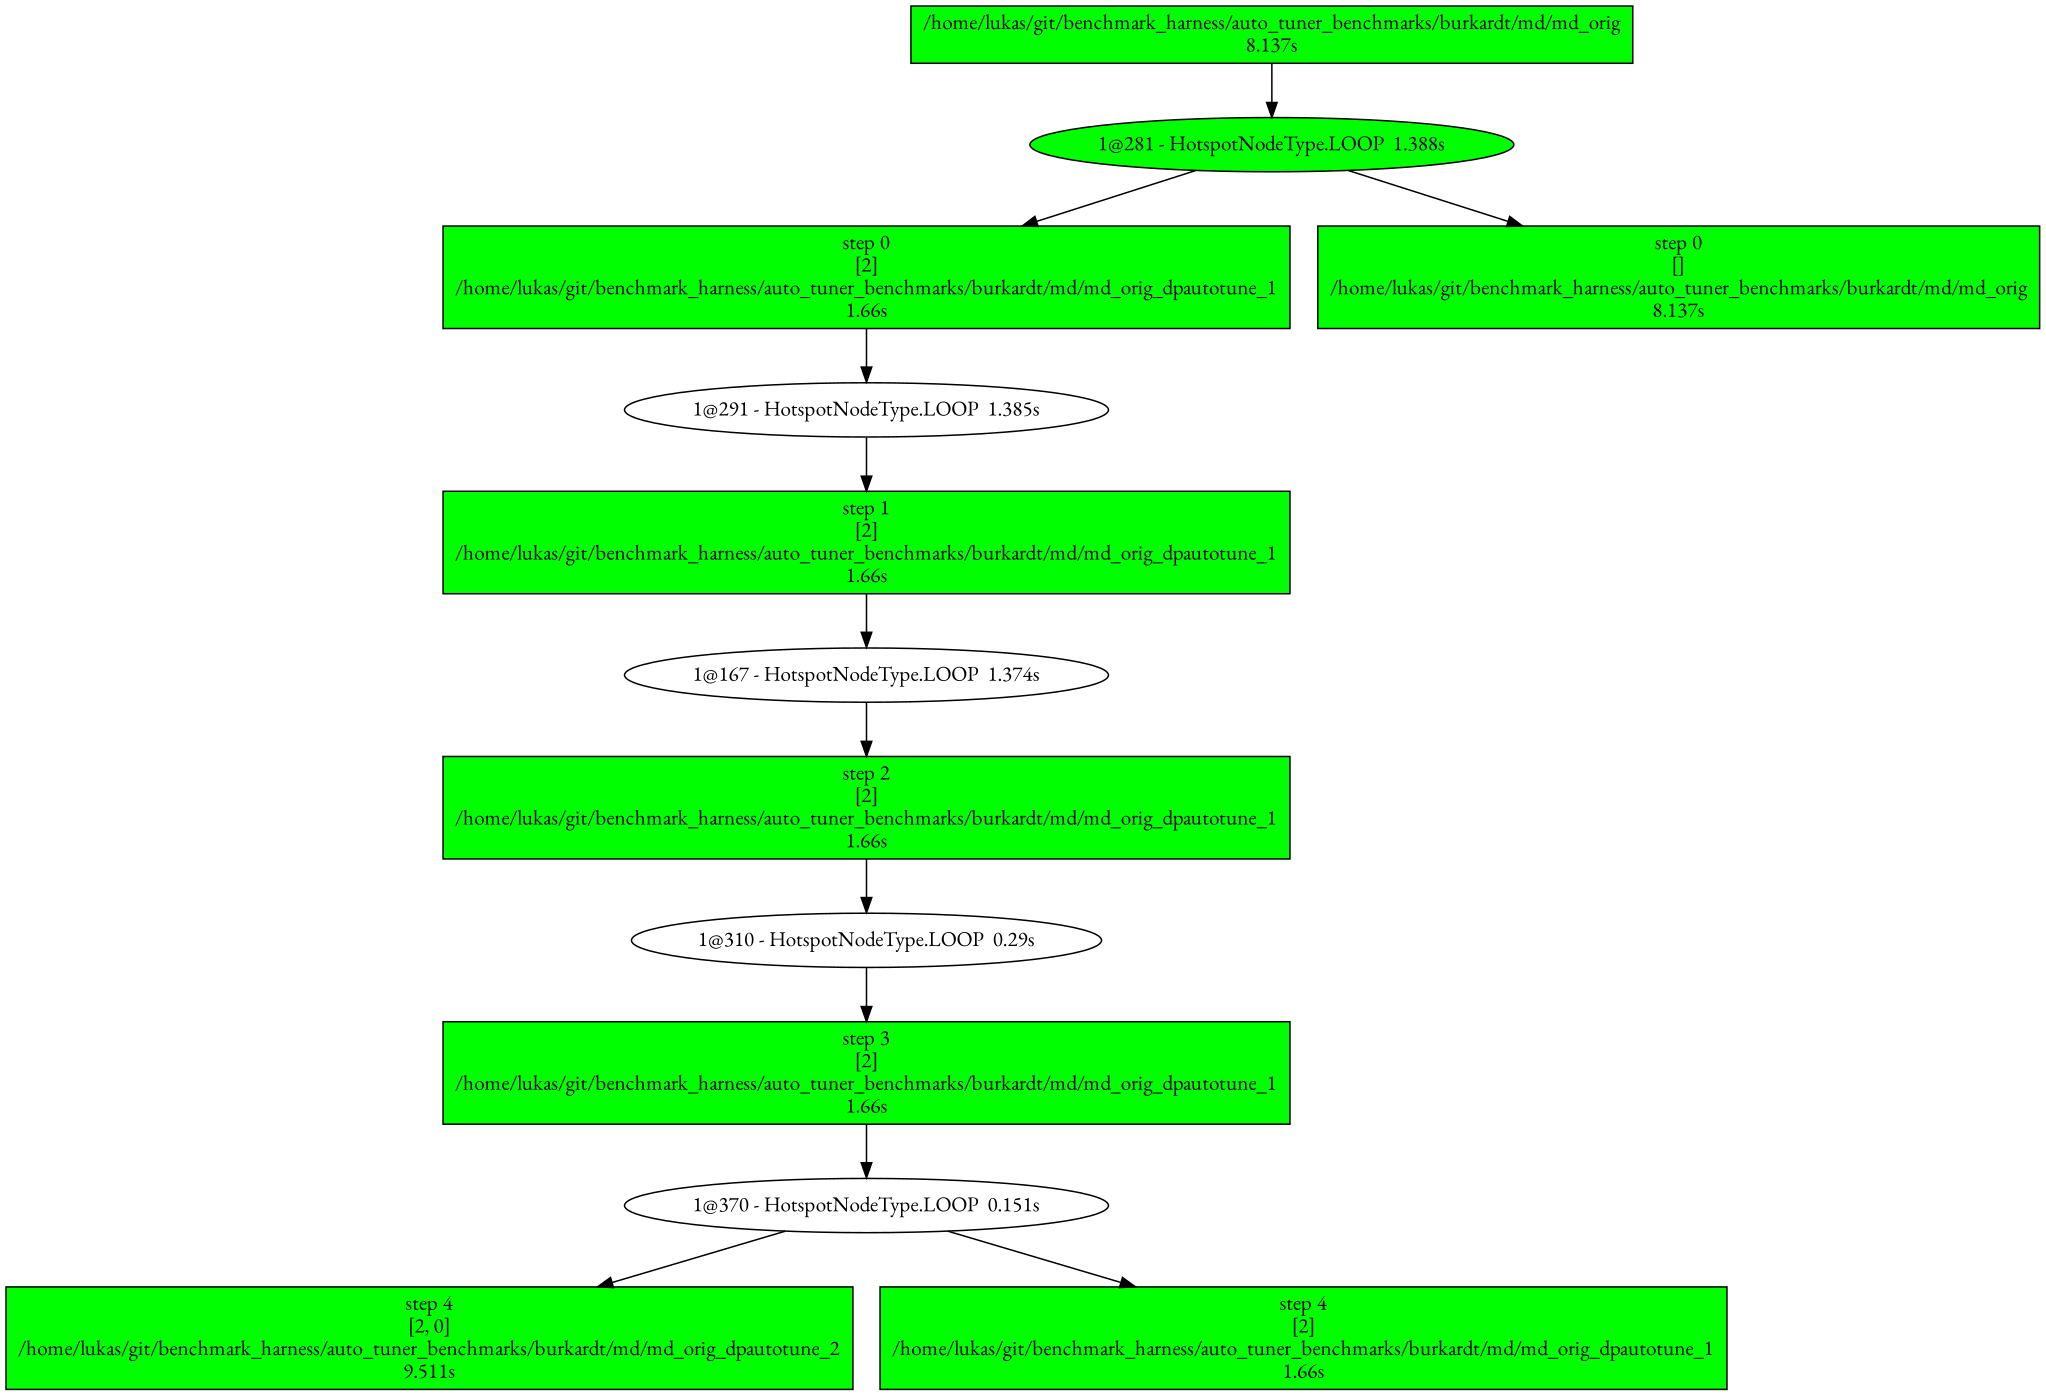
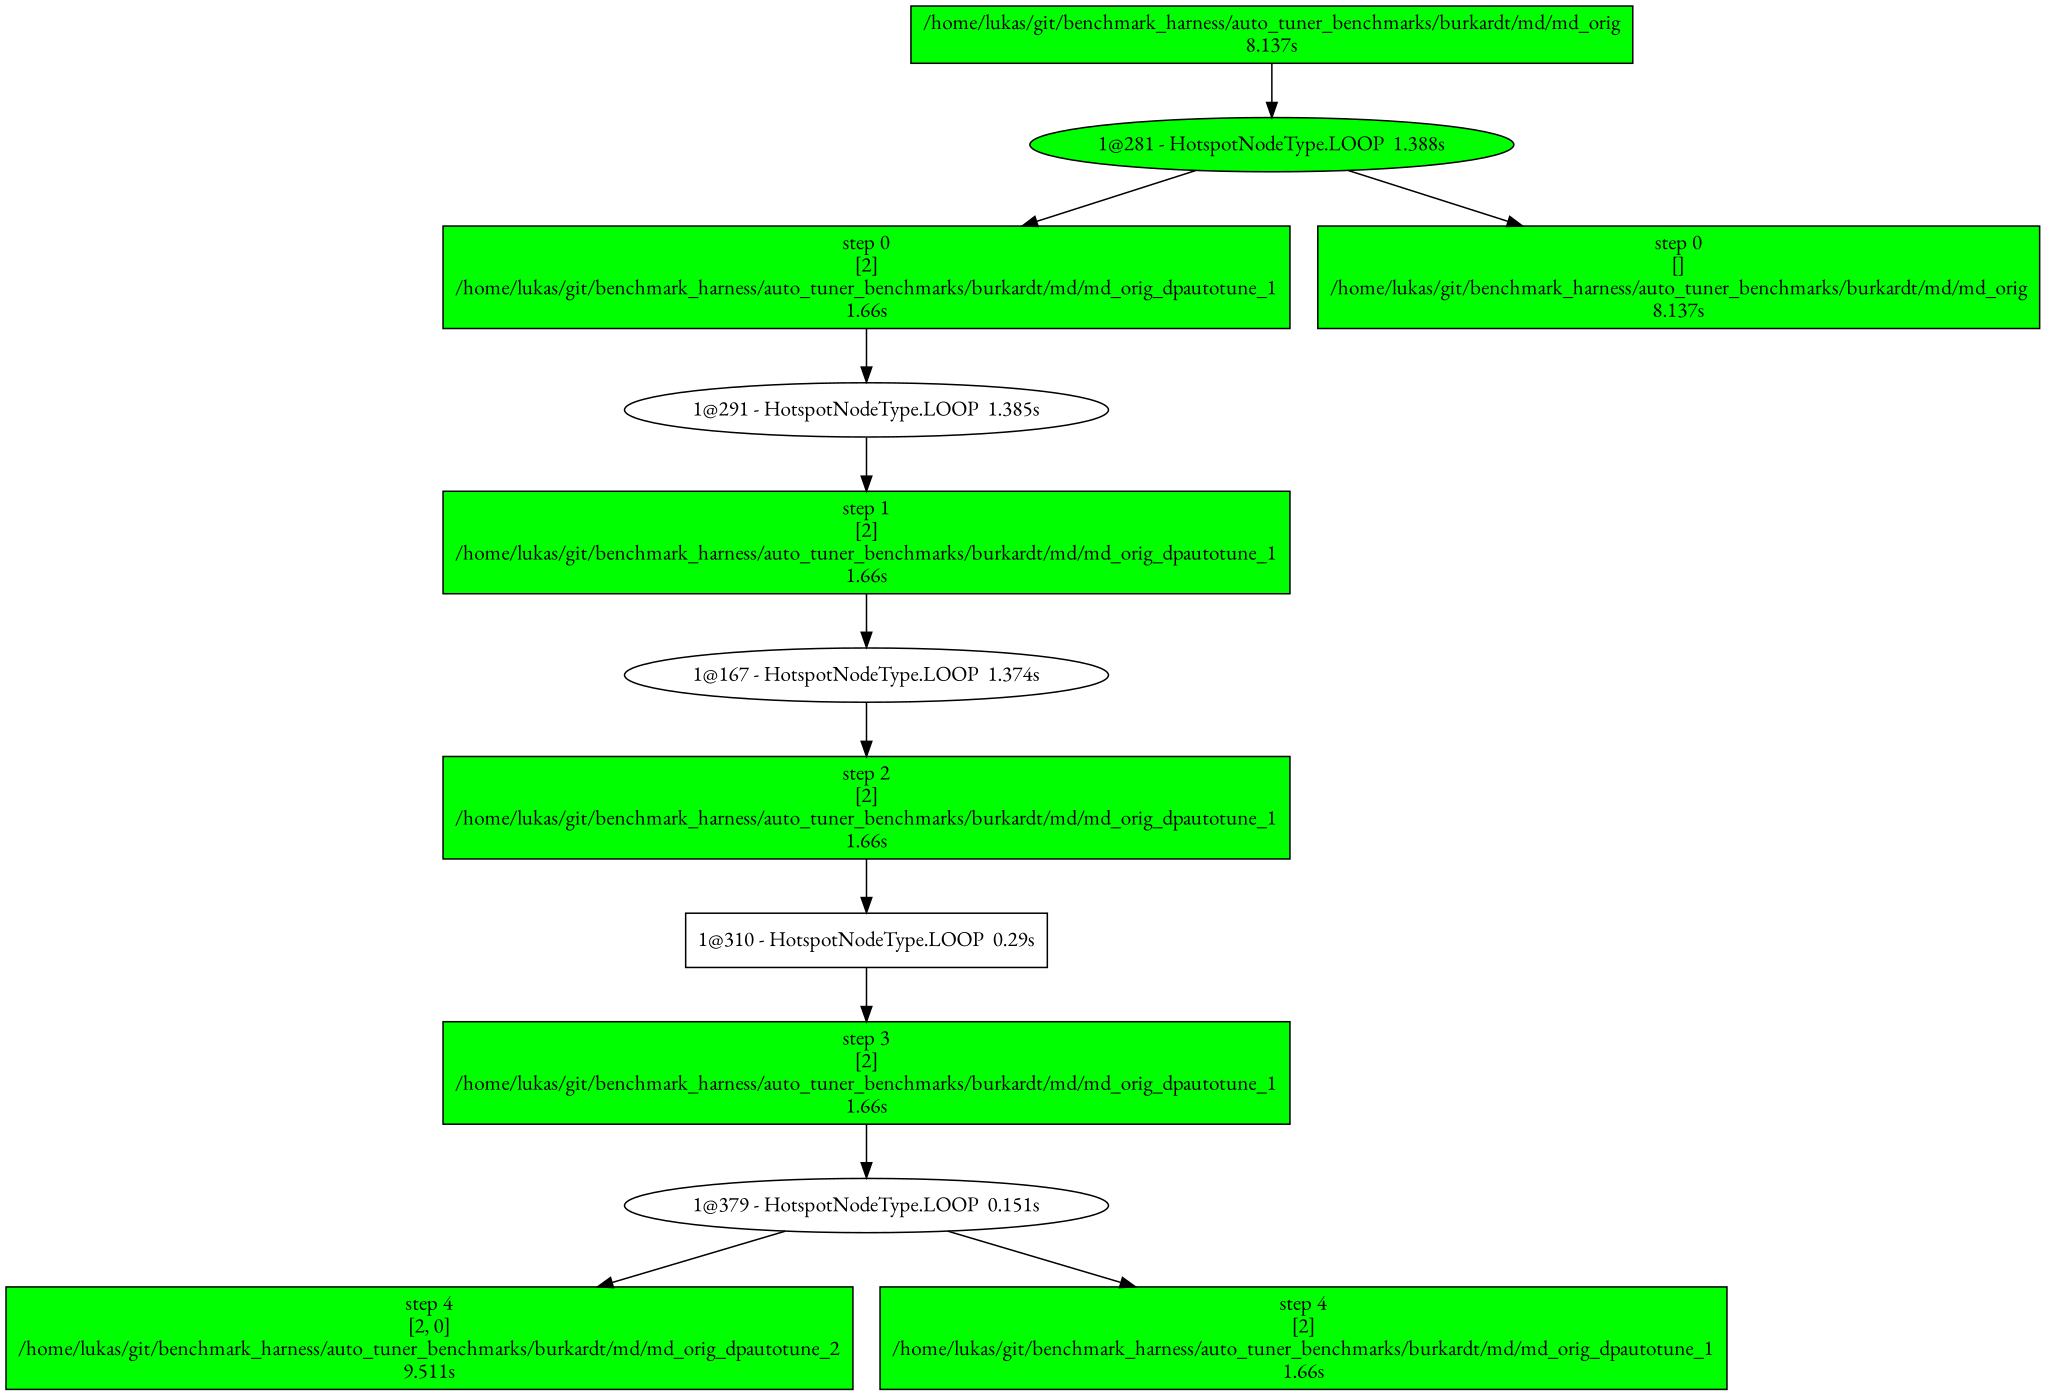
(866, 940) -> (866, 940)
(866, 1206) -> (866, 1206)
